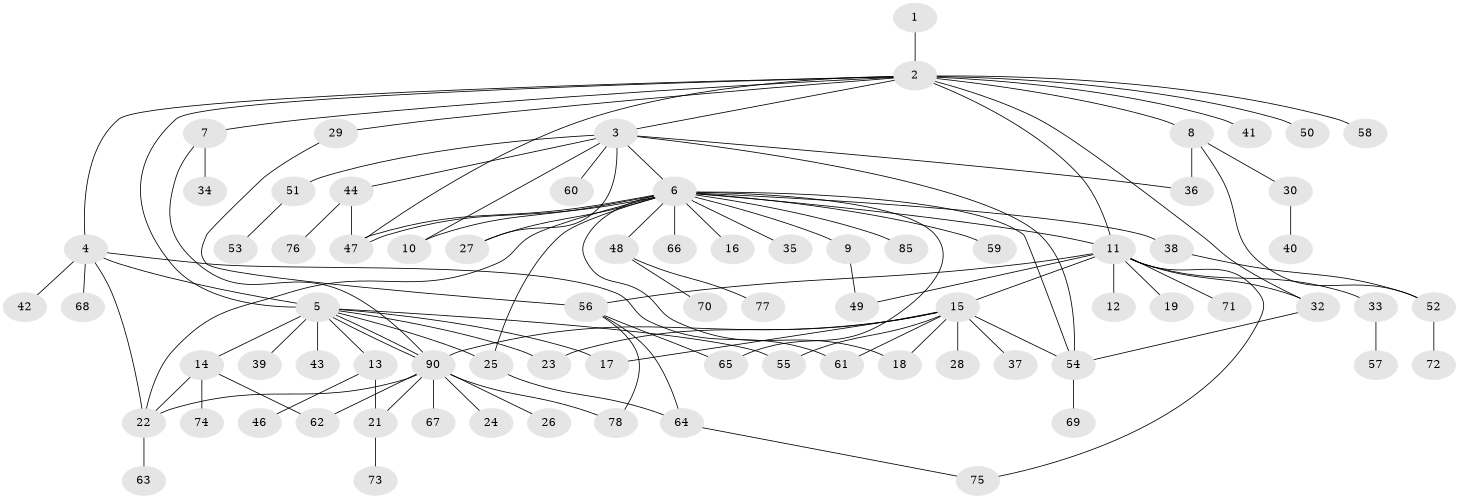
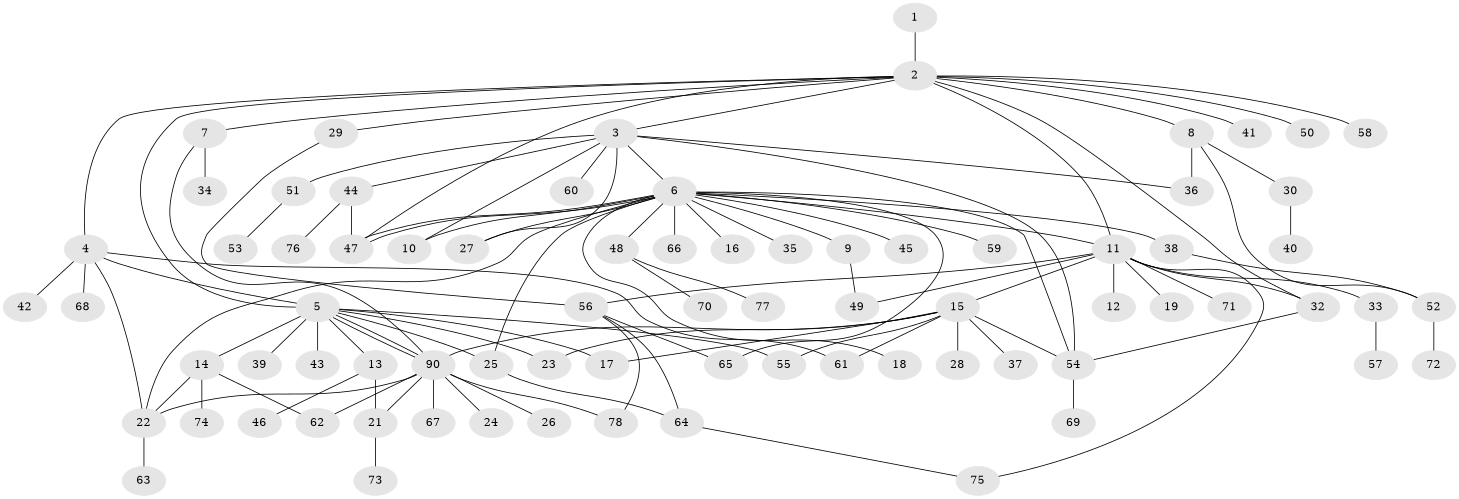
(906, 249) -> (906, 249)
(929, 336) -> none
